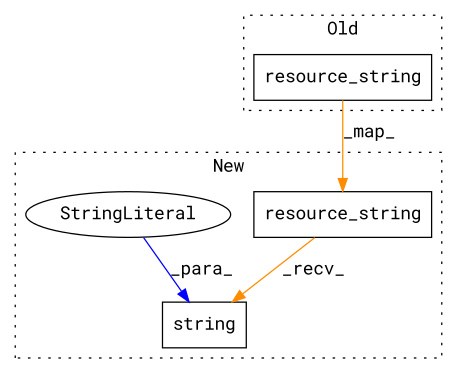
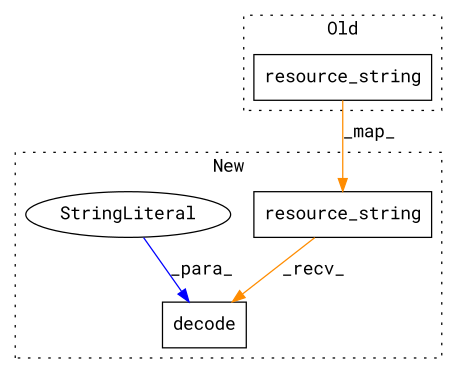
(204, 325) -> (204, 325)
